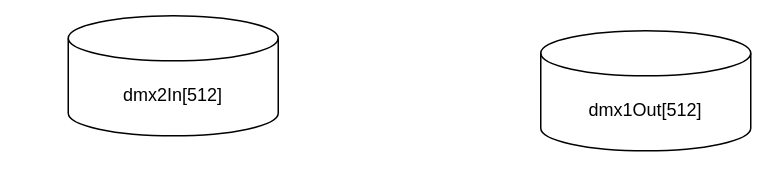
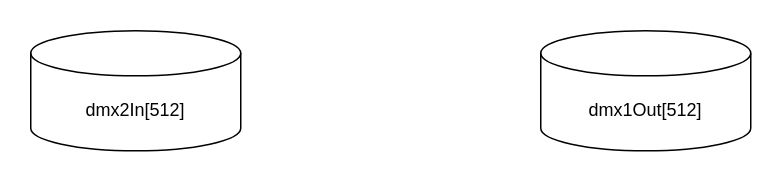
(173, 76) -> (136, 91)
